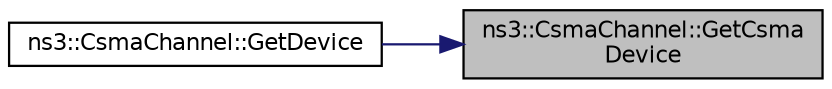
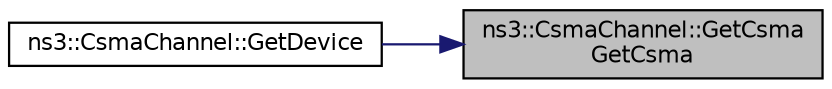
(643, 44) -> (643, 44)
